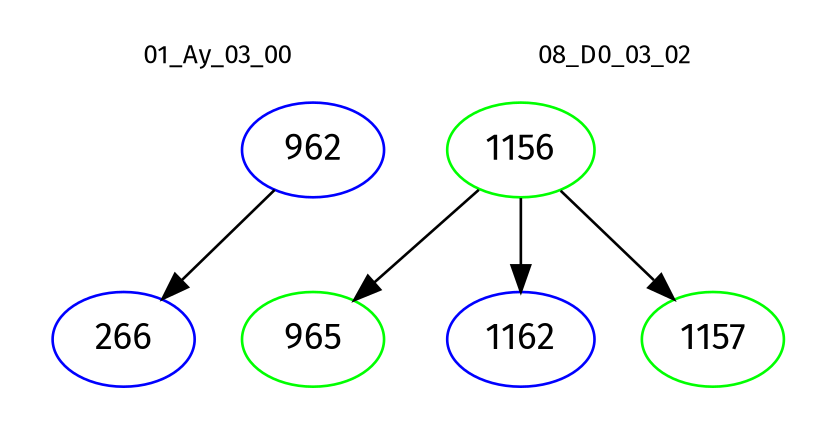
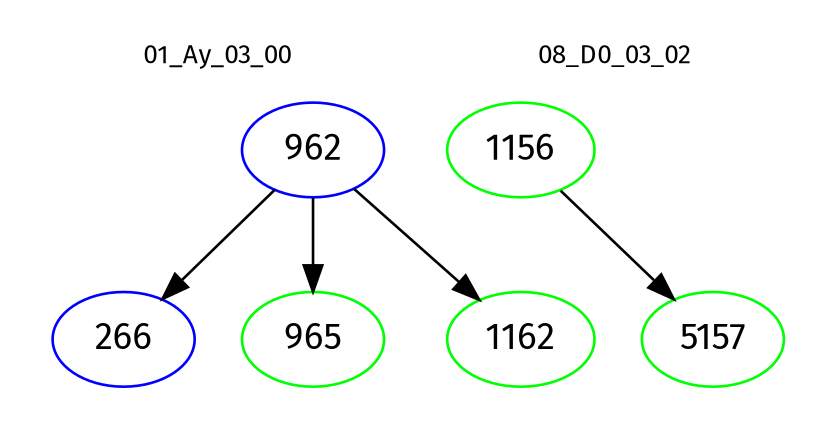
(442, 222) -> (313, 232)
(521, 232) -> (388, 219)
(521, 339) -> (521, 339)
(713, 339) -> (713, 339)
